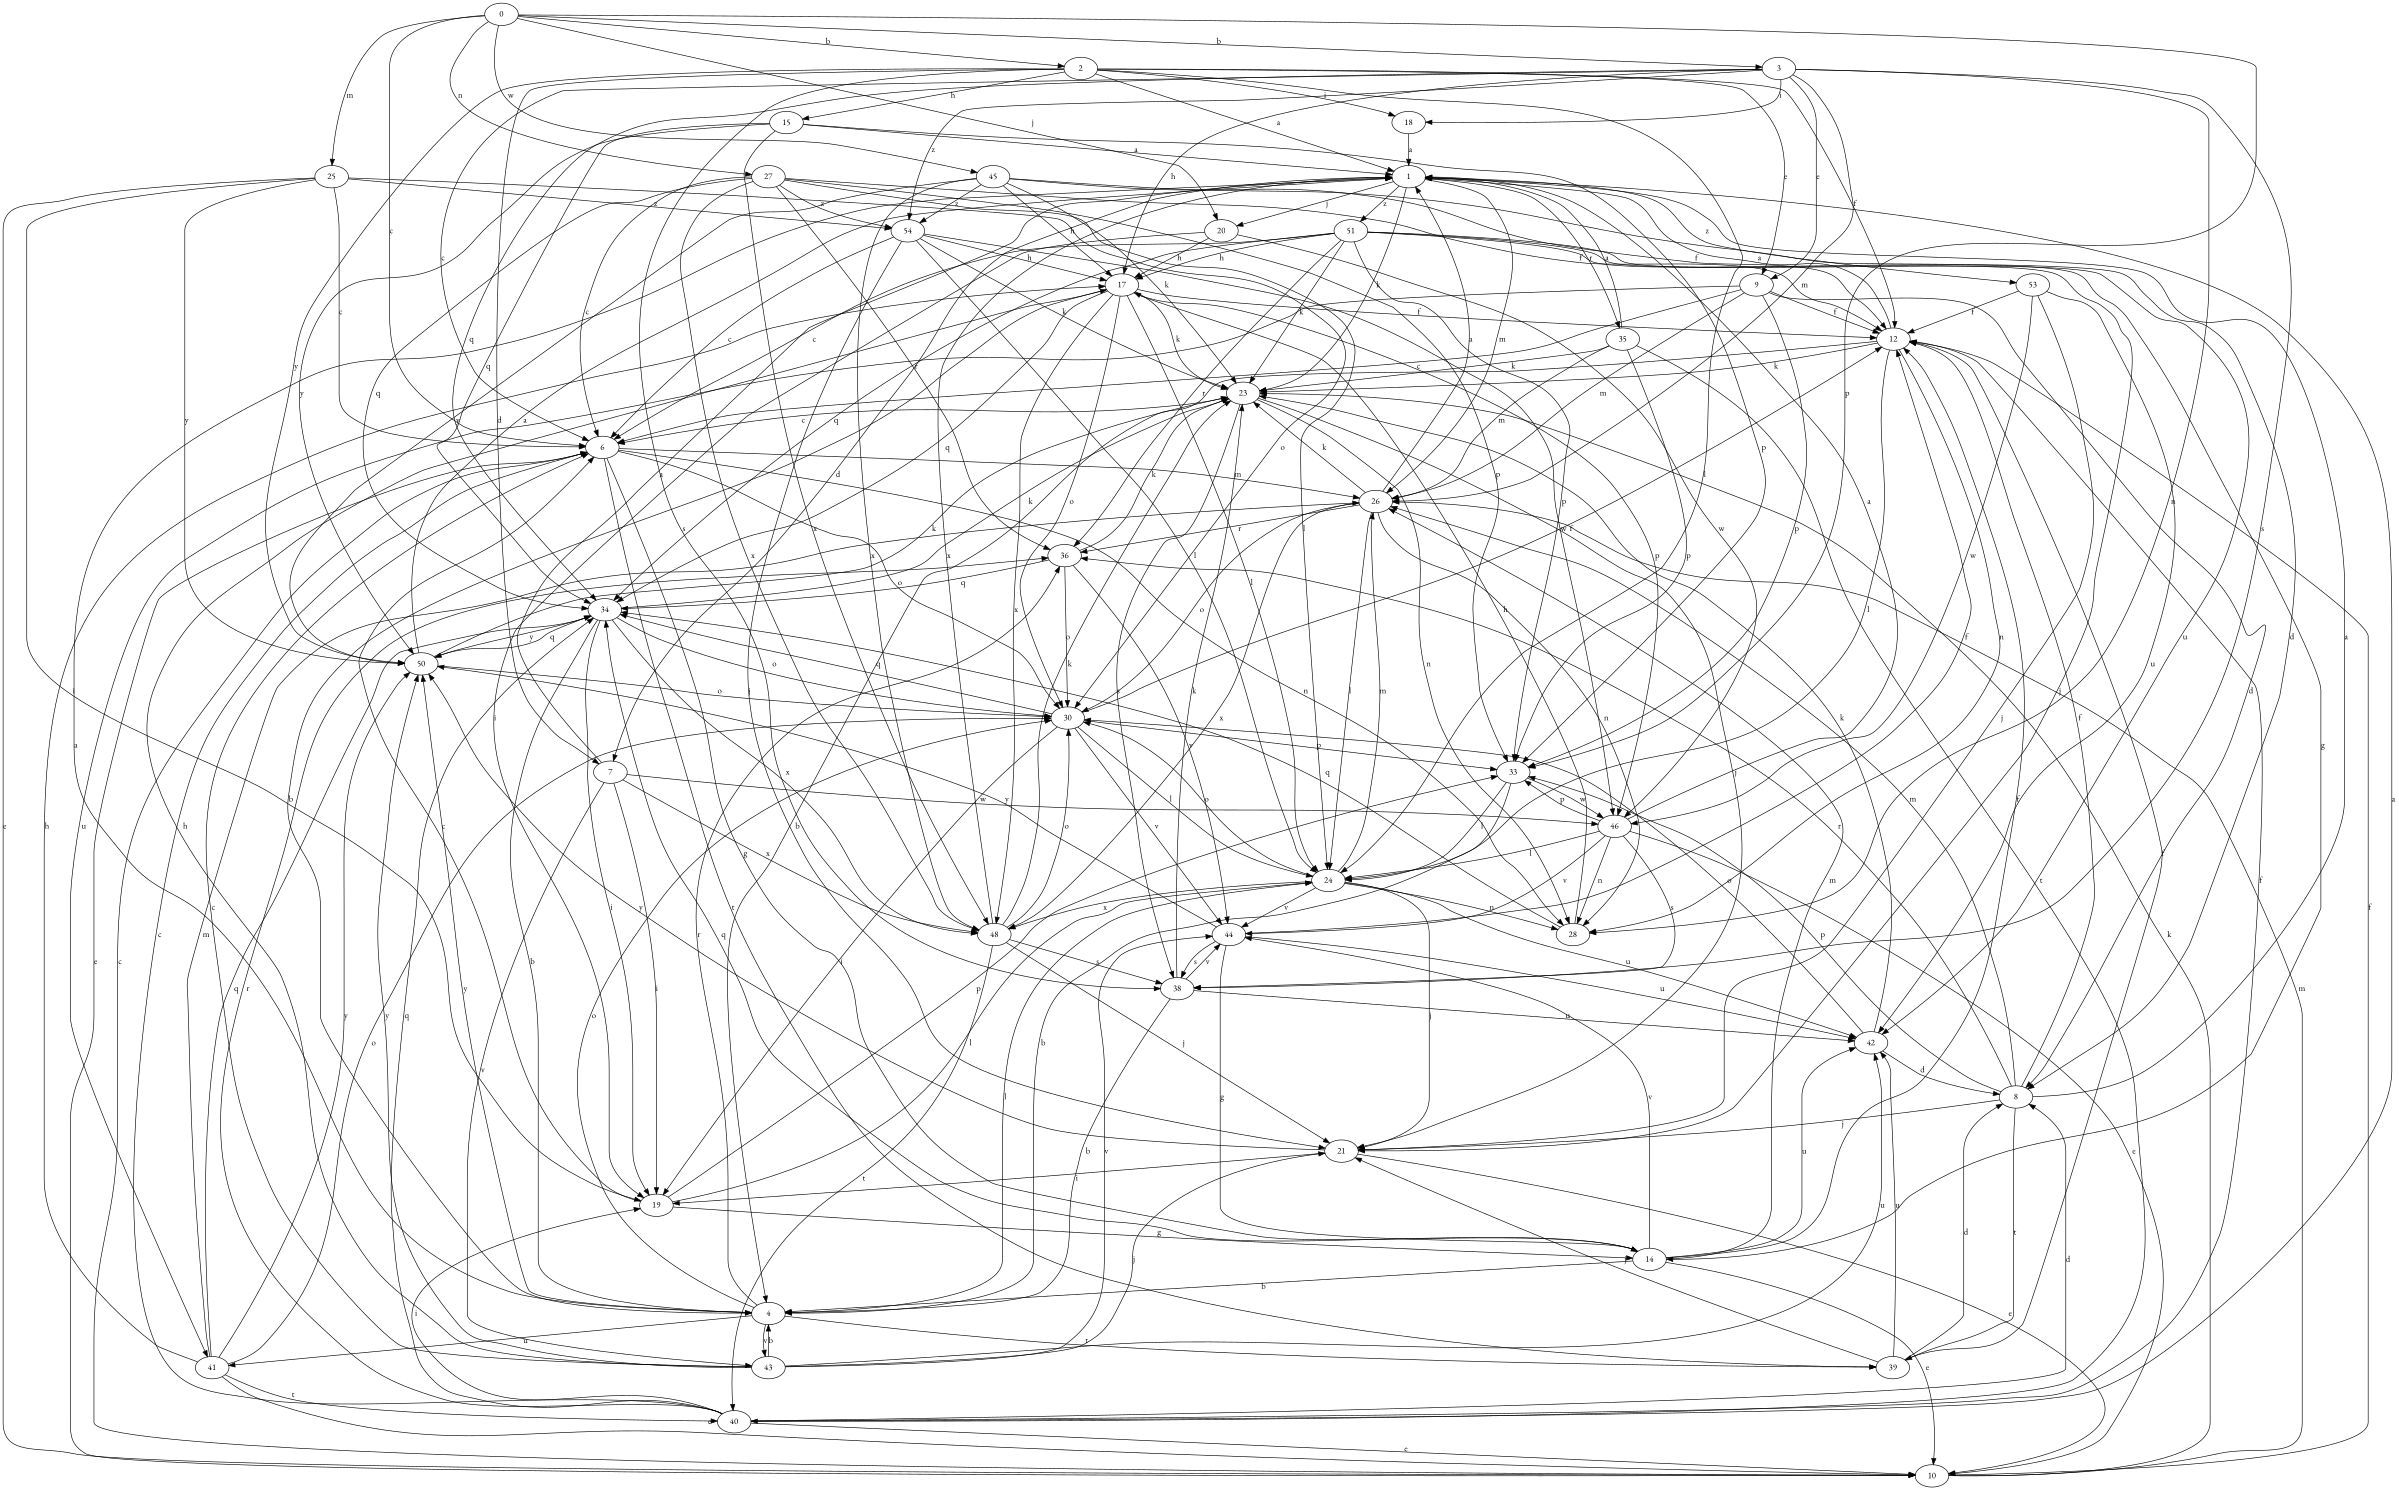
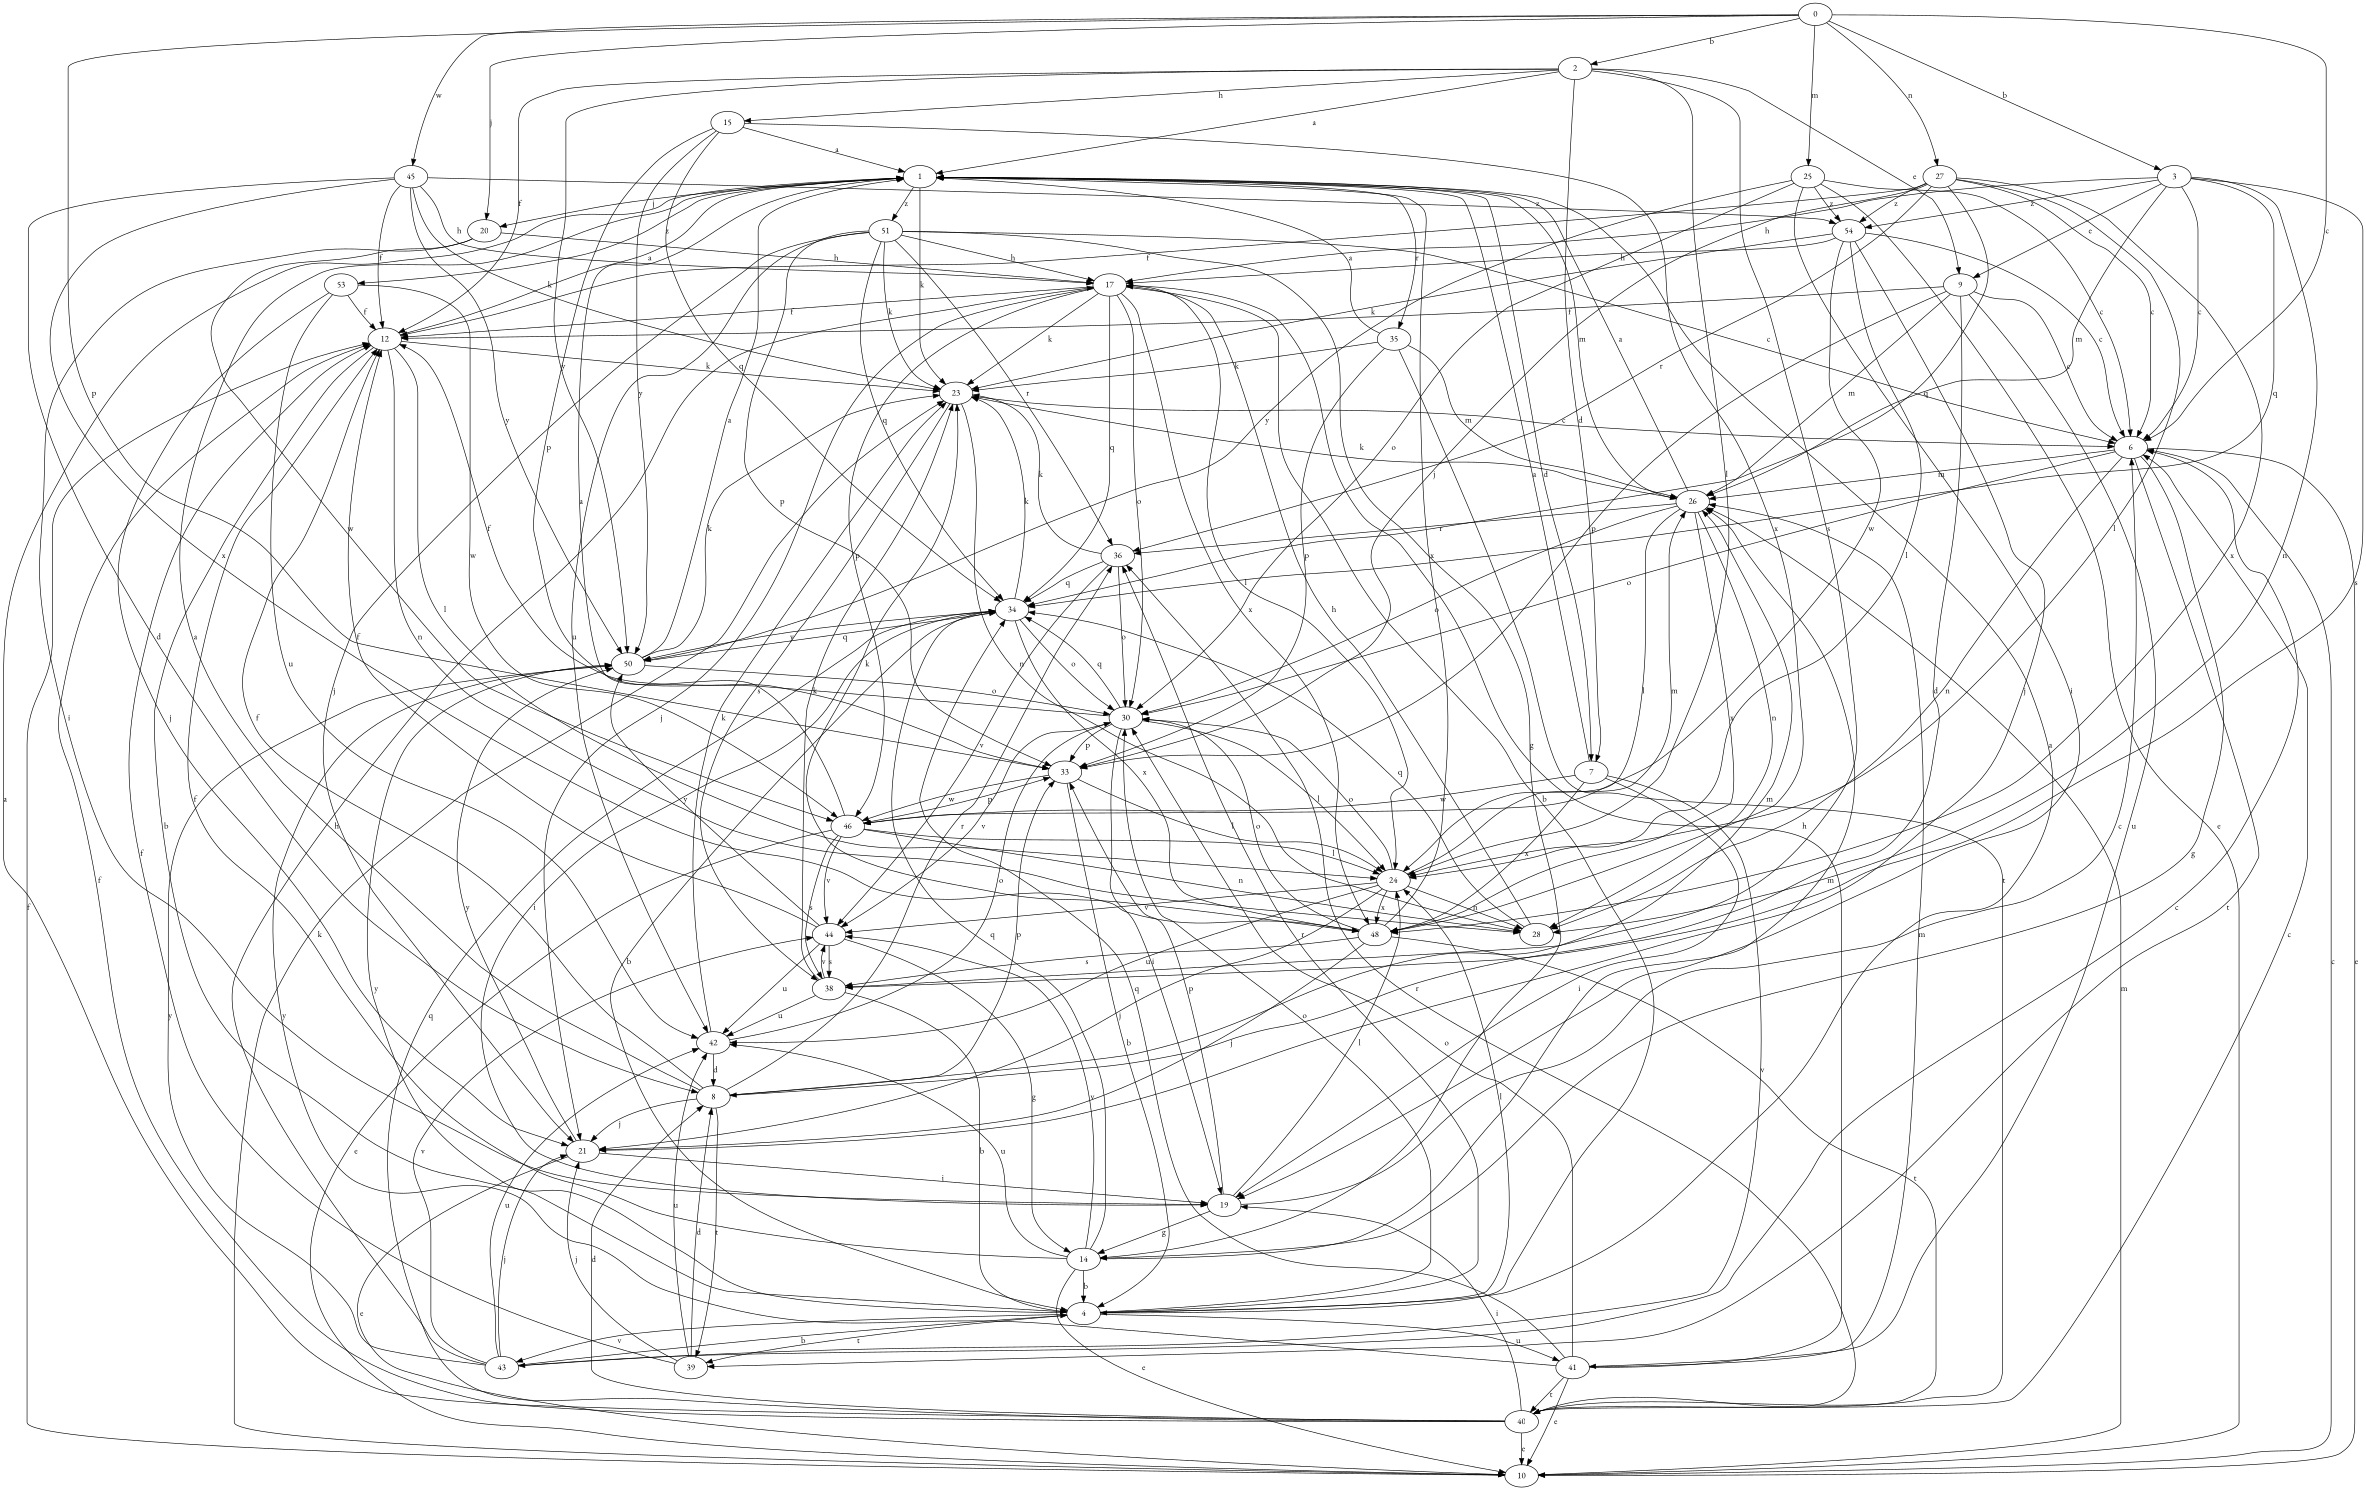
(1409, 123) -> none
(1498, 474) -> (1435, 474)
(1721, 714) -> (723, 655)
